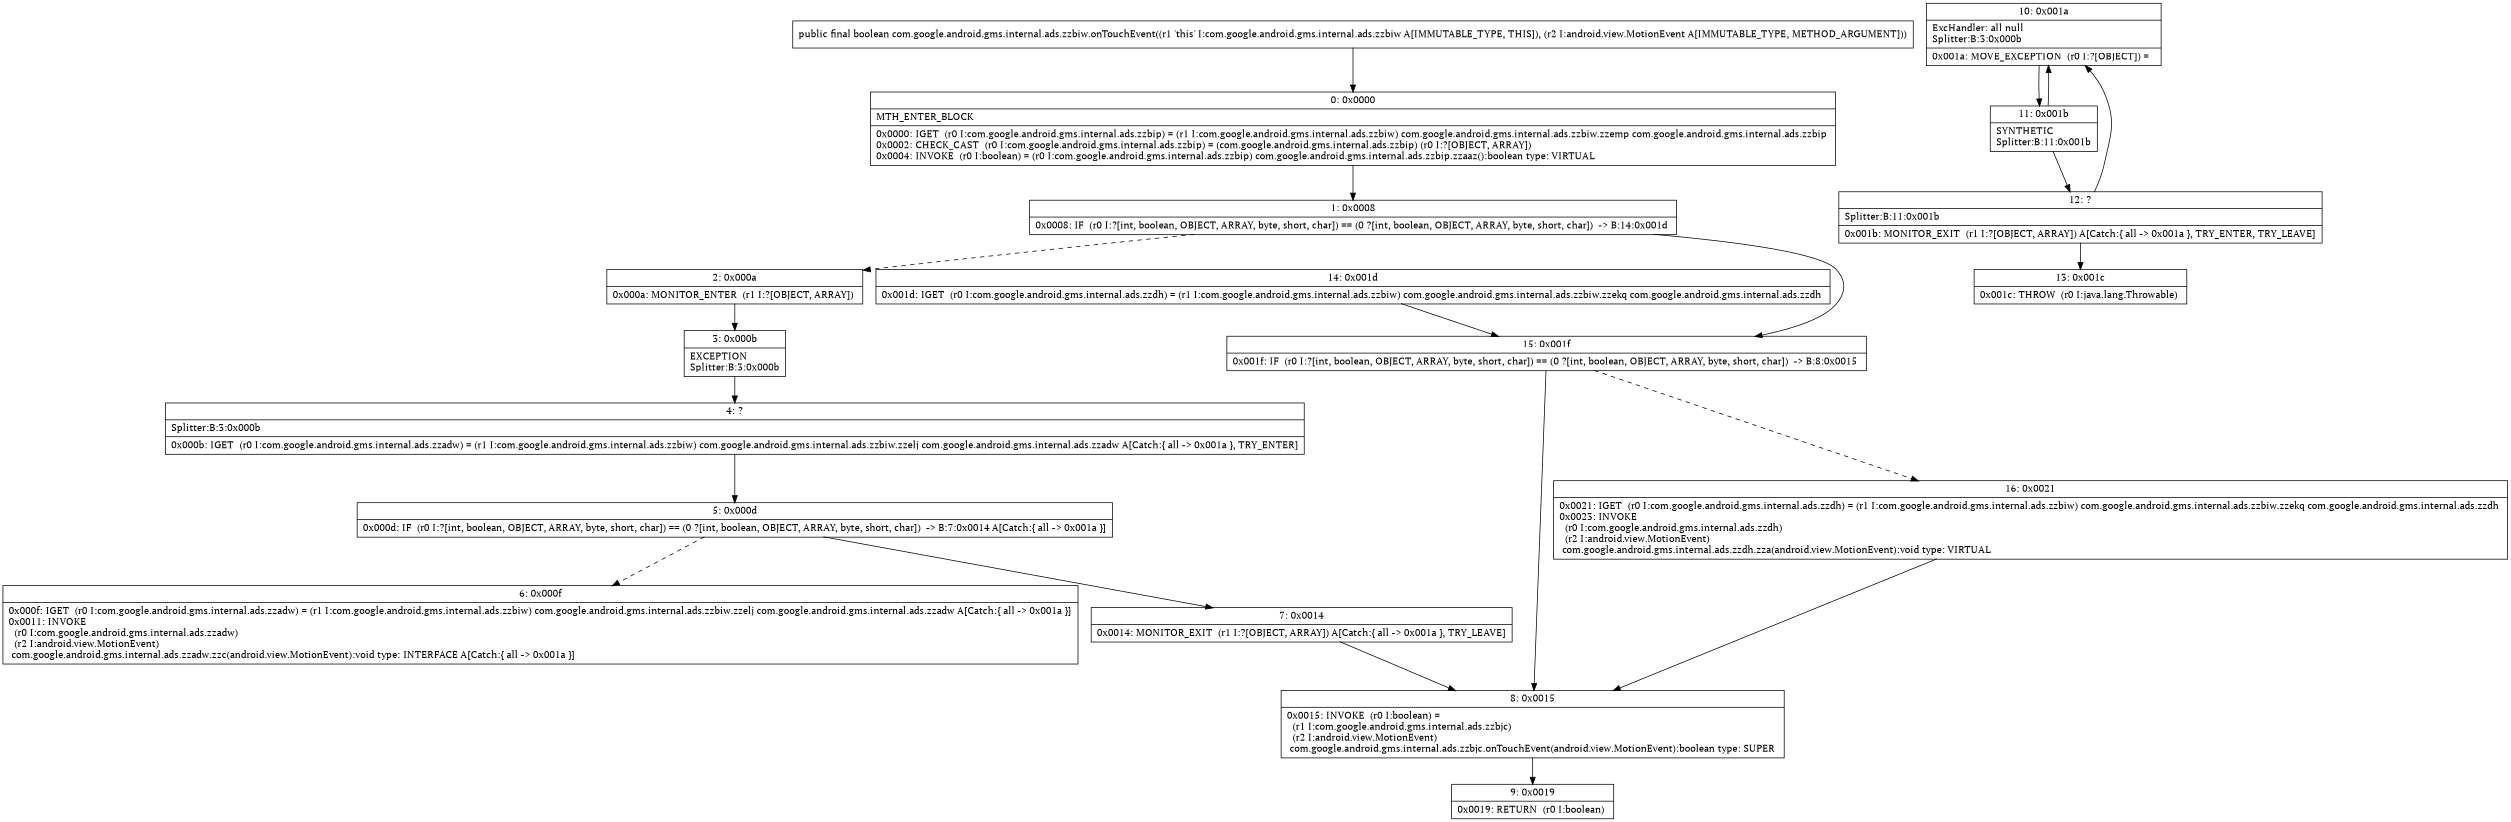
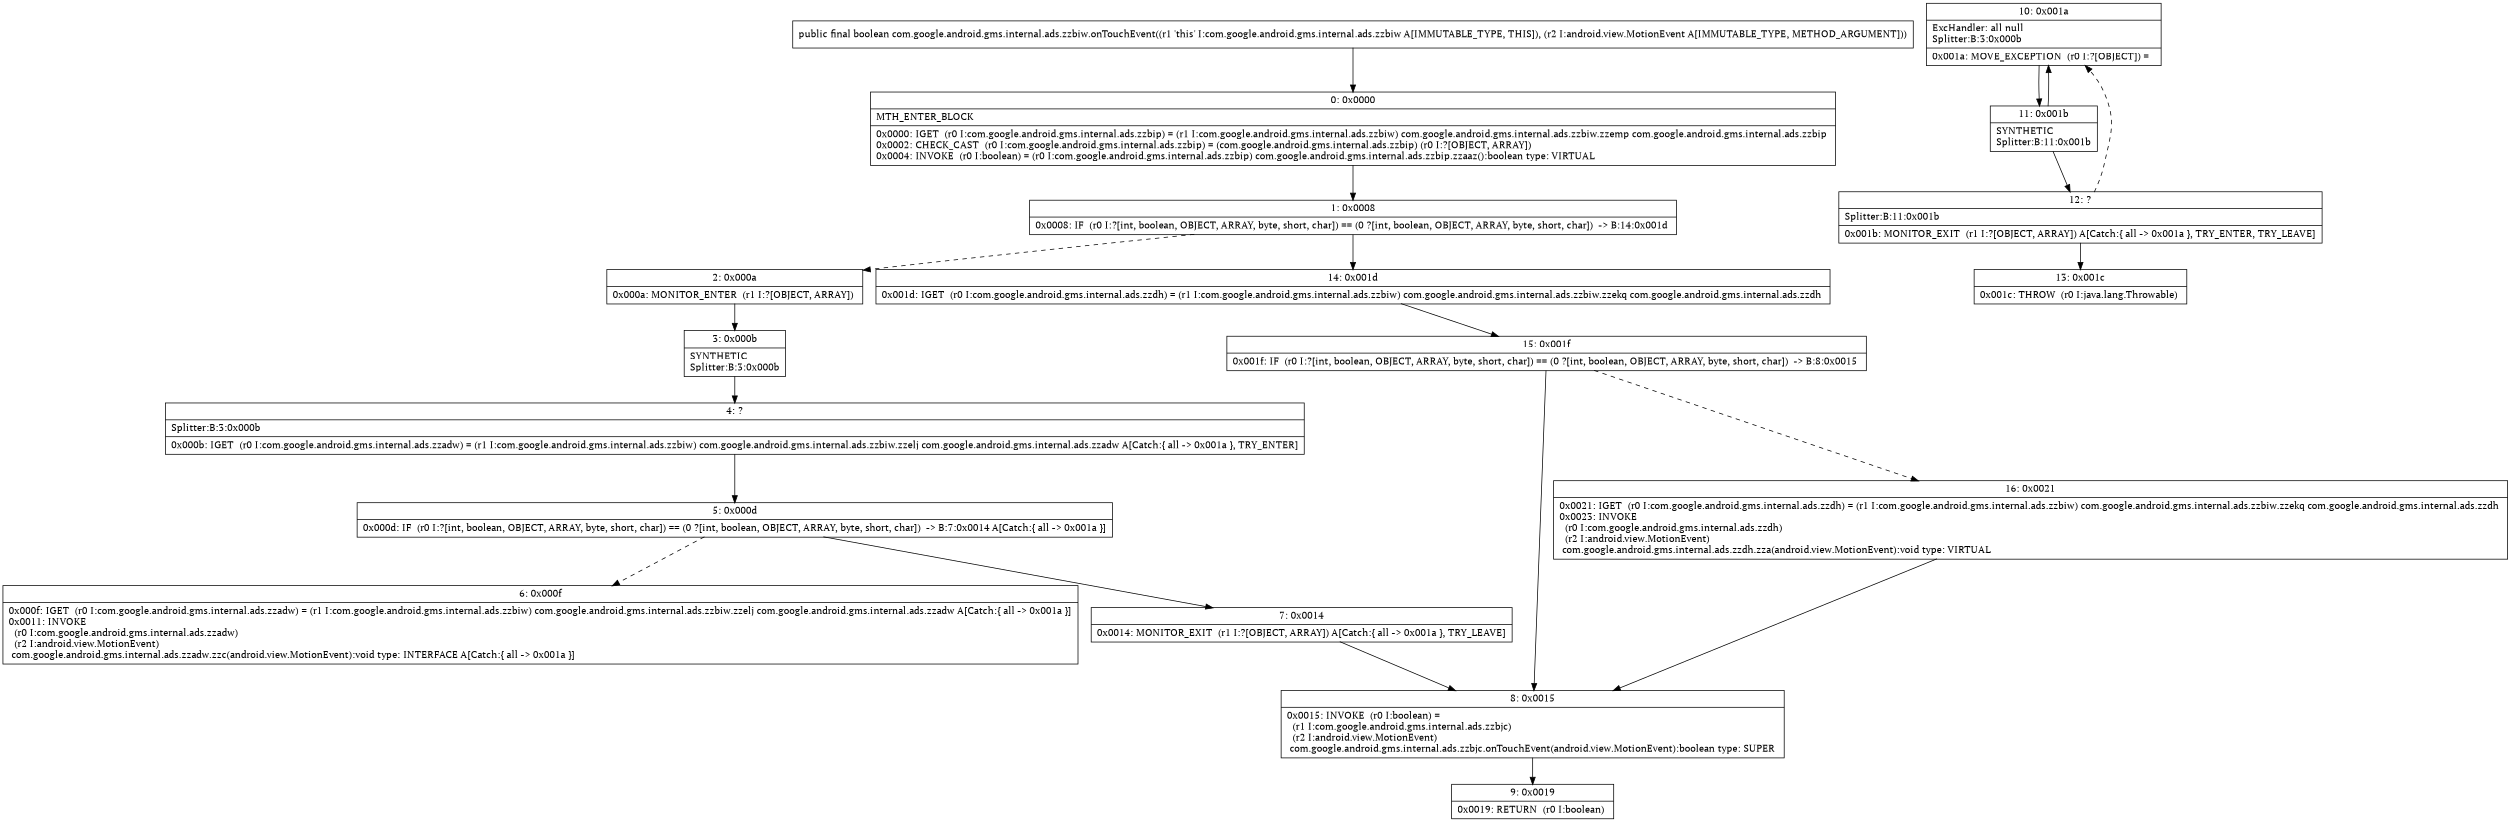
(2111, 130) -> (2111, 130)
(1805, 256) -> (1353, 248)
(719, 356) -> (719, 356)
